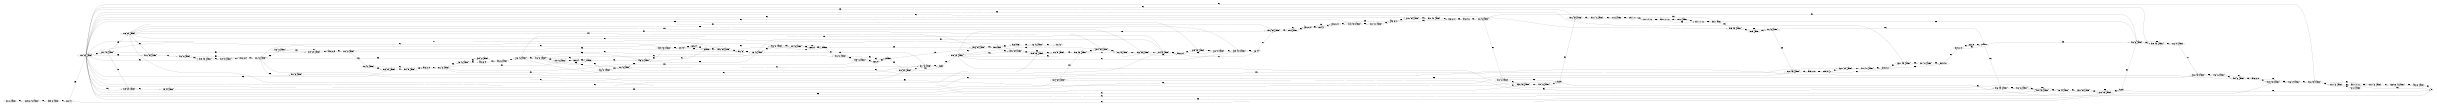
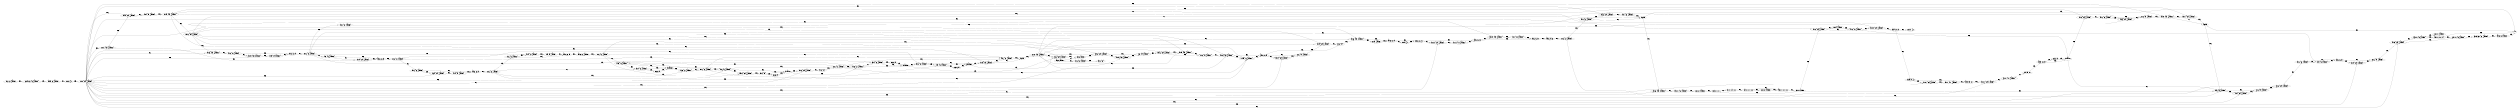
none -> (1911, 30)
(118, 43) -> (181, 24)
(1006, 46) -> (1070, 59)
none -> (551, 55)
(1915, 67) -> none
(1086, 102) -> (1180, 9)
